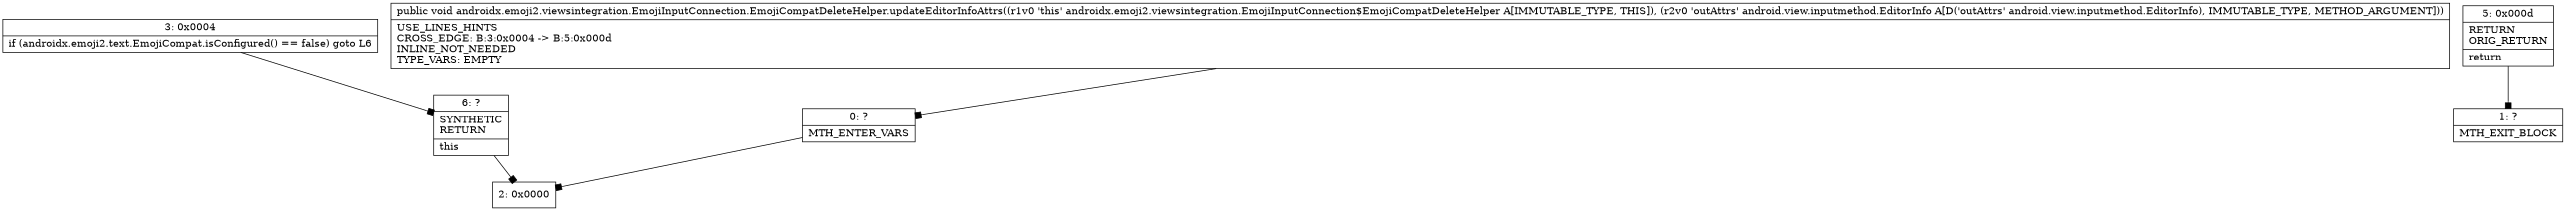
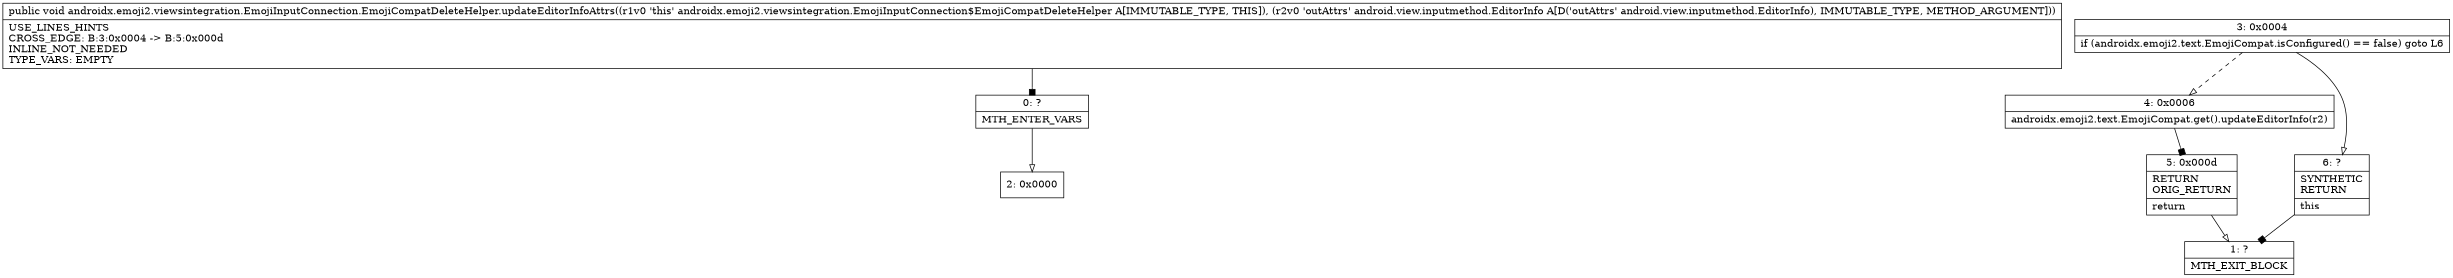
(334, 82) -> (2338, 91)
(2508, 84) -> (2218, 225)
none -> (2170, 112)
(683, 162) -> (1032, 146)
(502, 166) -> (2280, 226)
